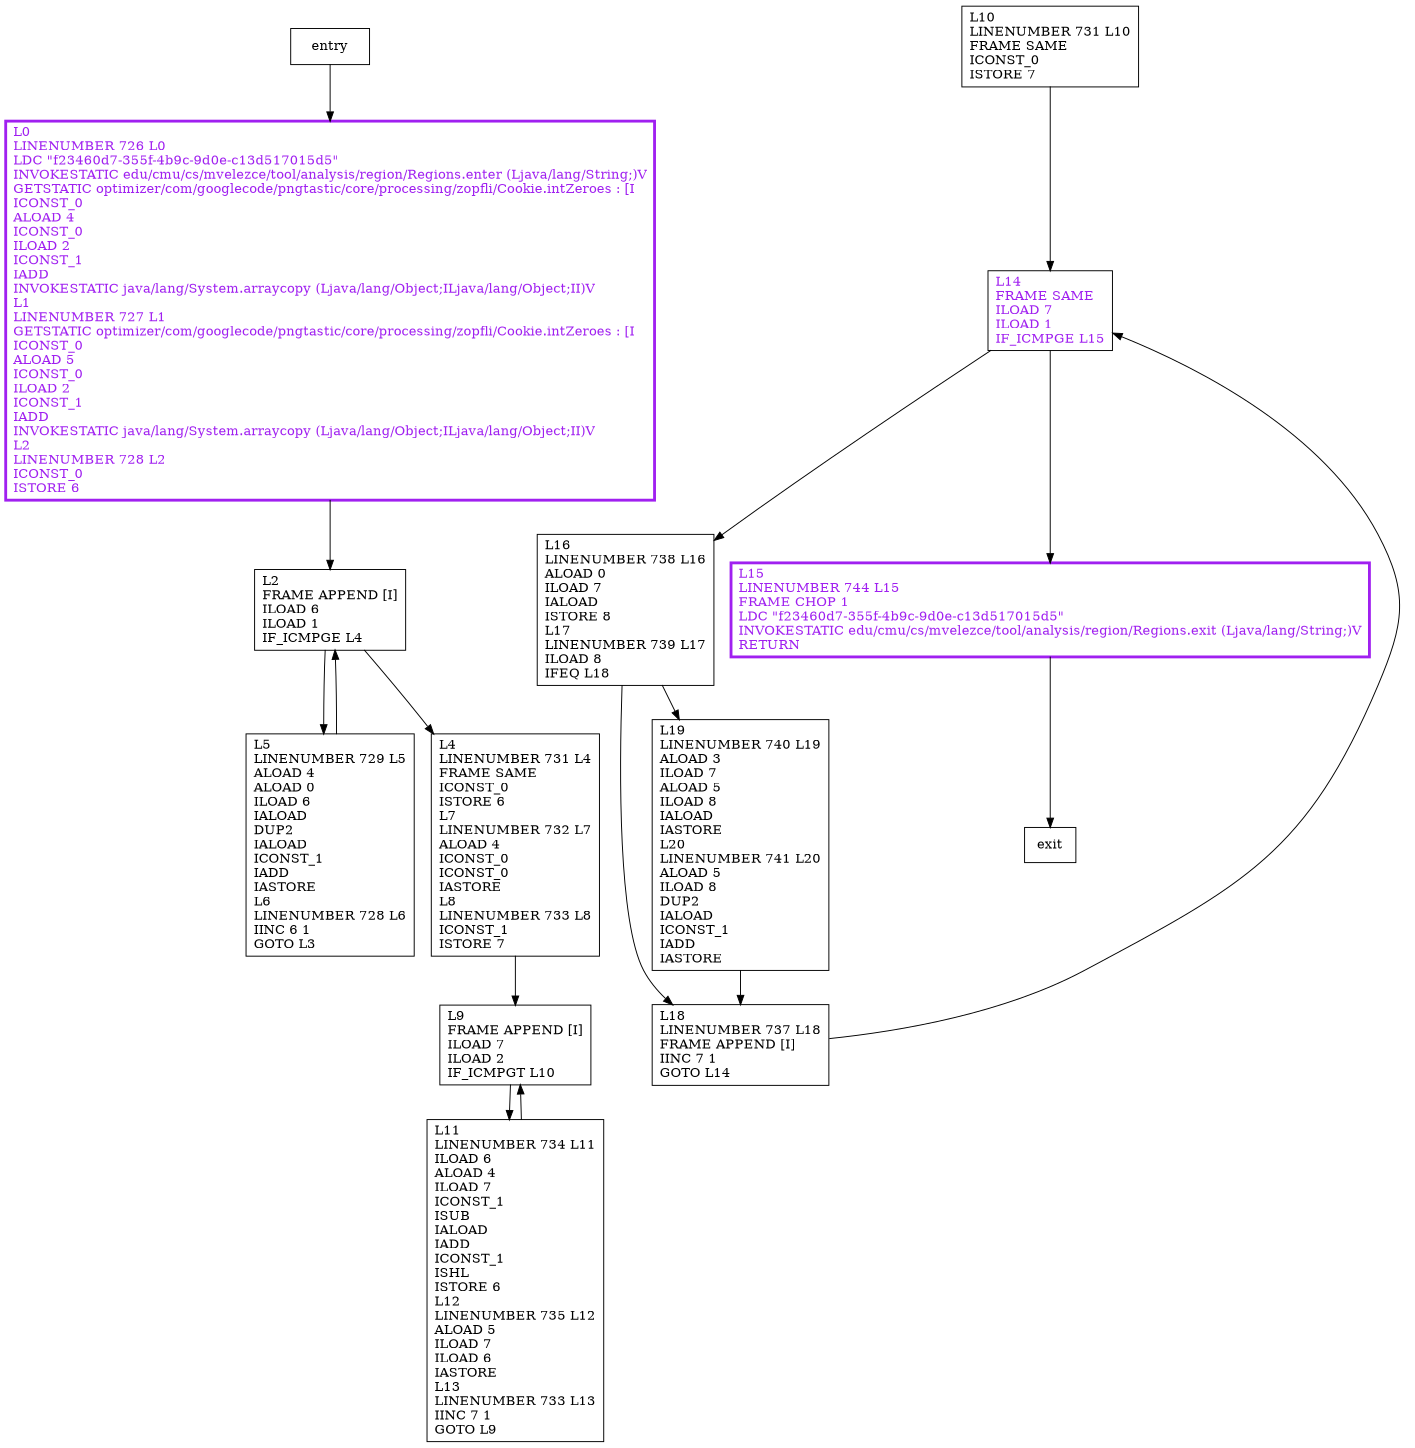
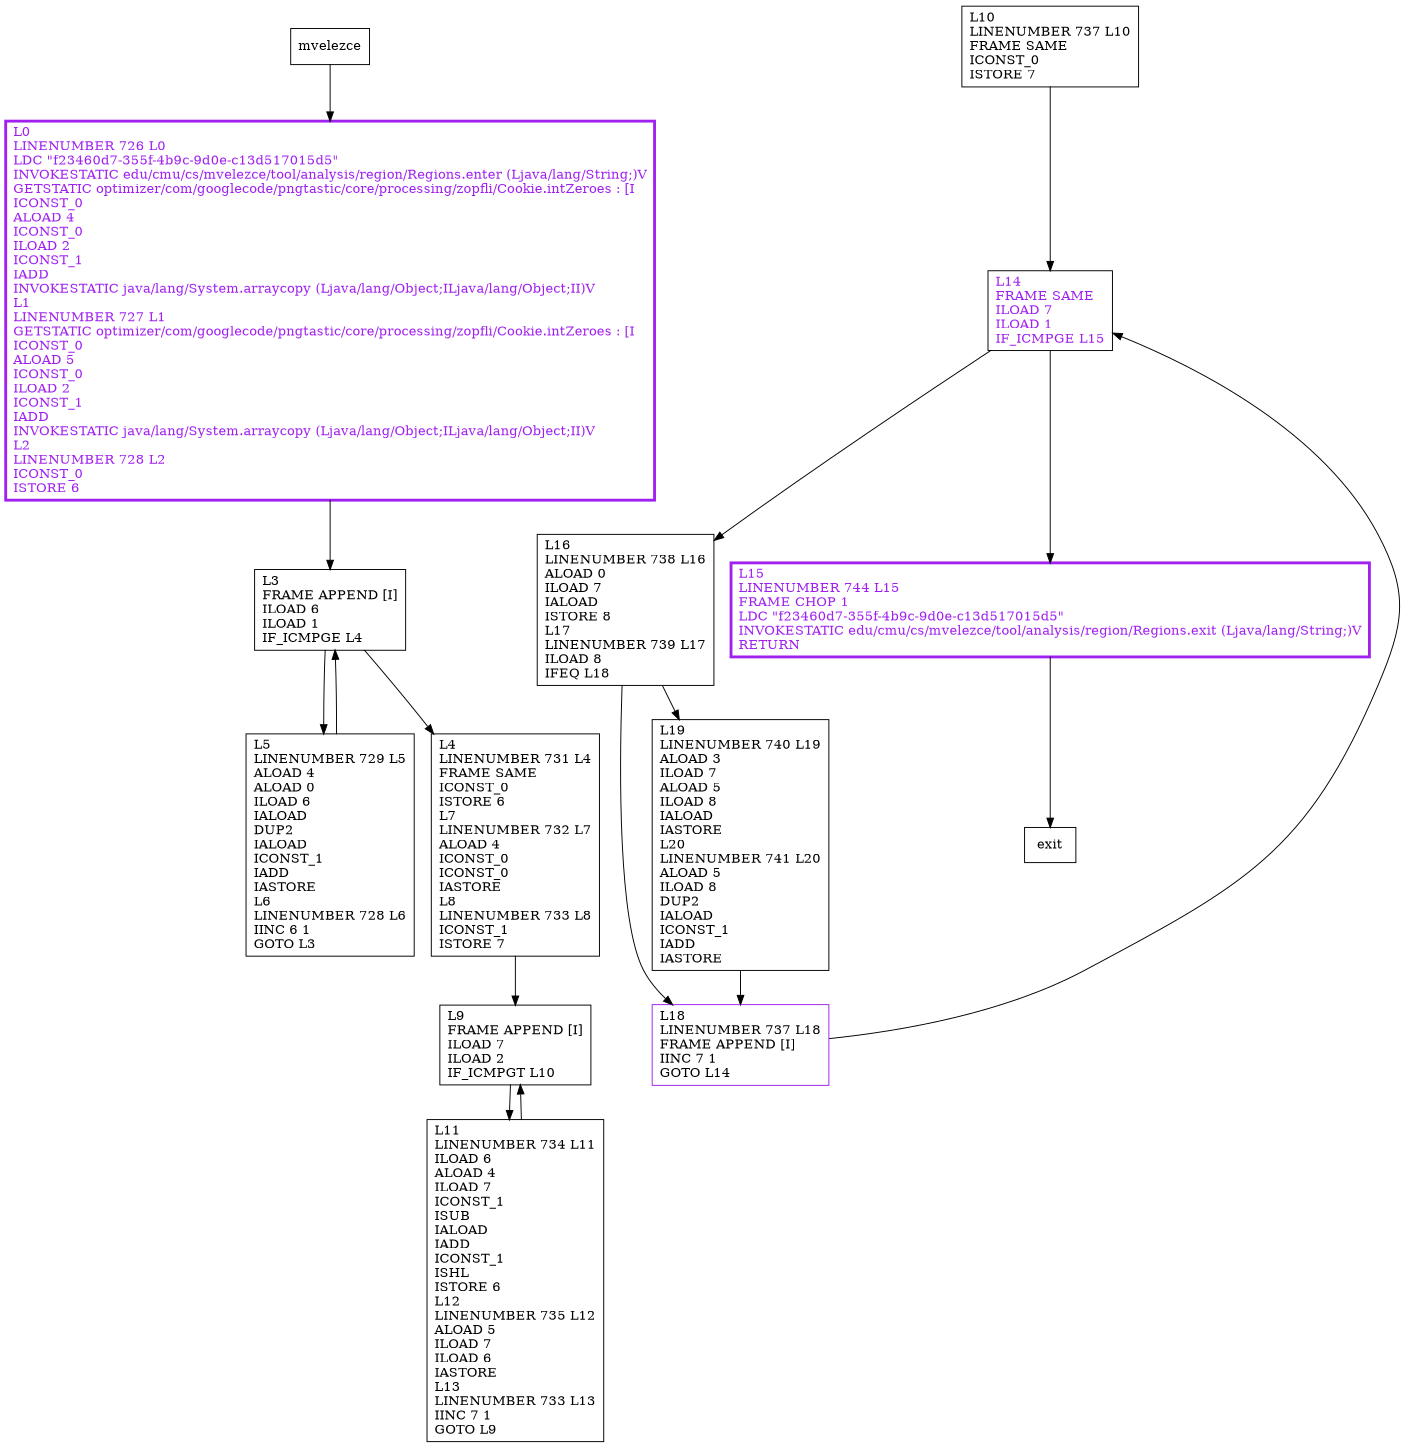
(330, 47) -> (330, 47)
(1050, 47) -> (1050, 47)
(330, 610) -> (330, 610)
(741, 1045) -> (741, 1045)
